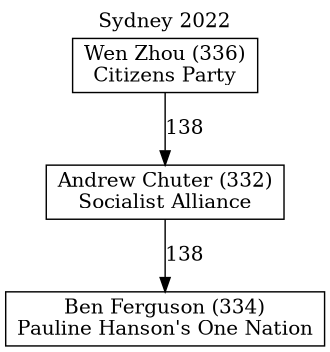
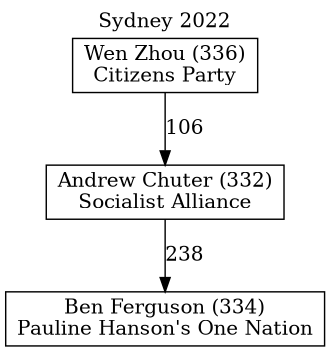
(185, 129) -> (185, 129)
(185, 256) -> (185, 256)
